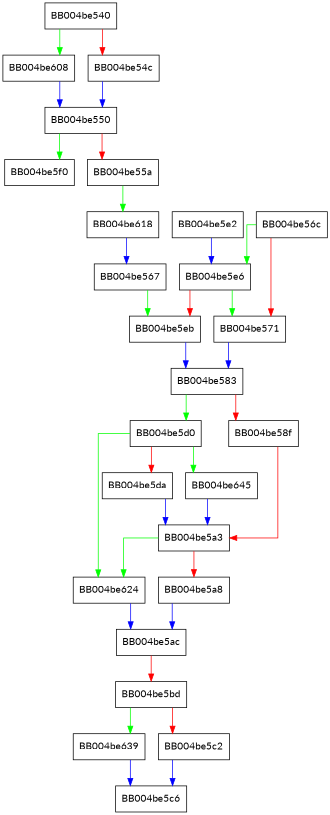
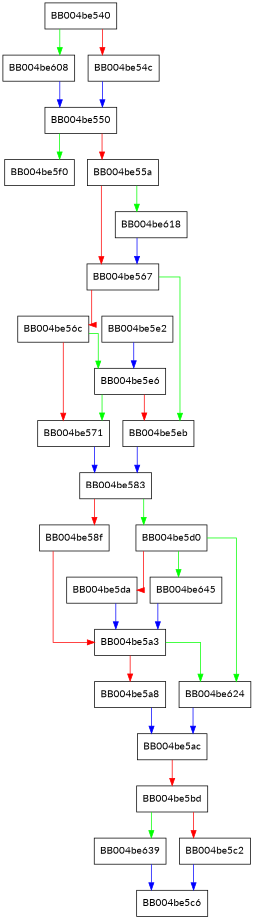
none -> (101, 221)
none -> (92, 308)
